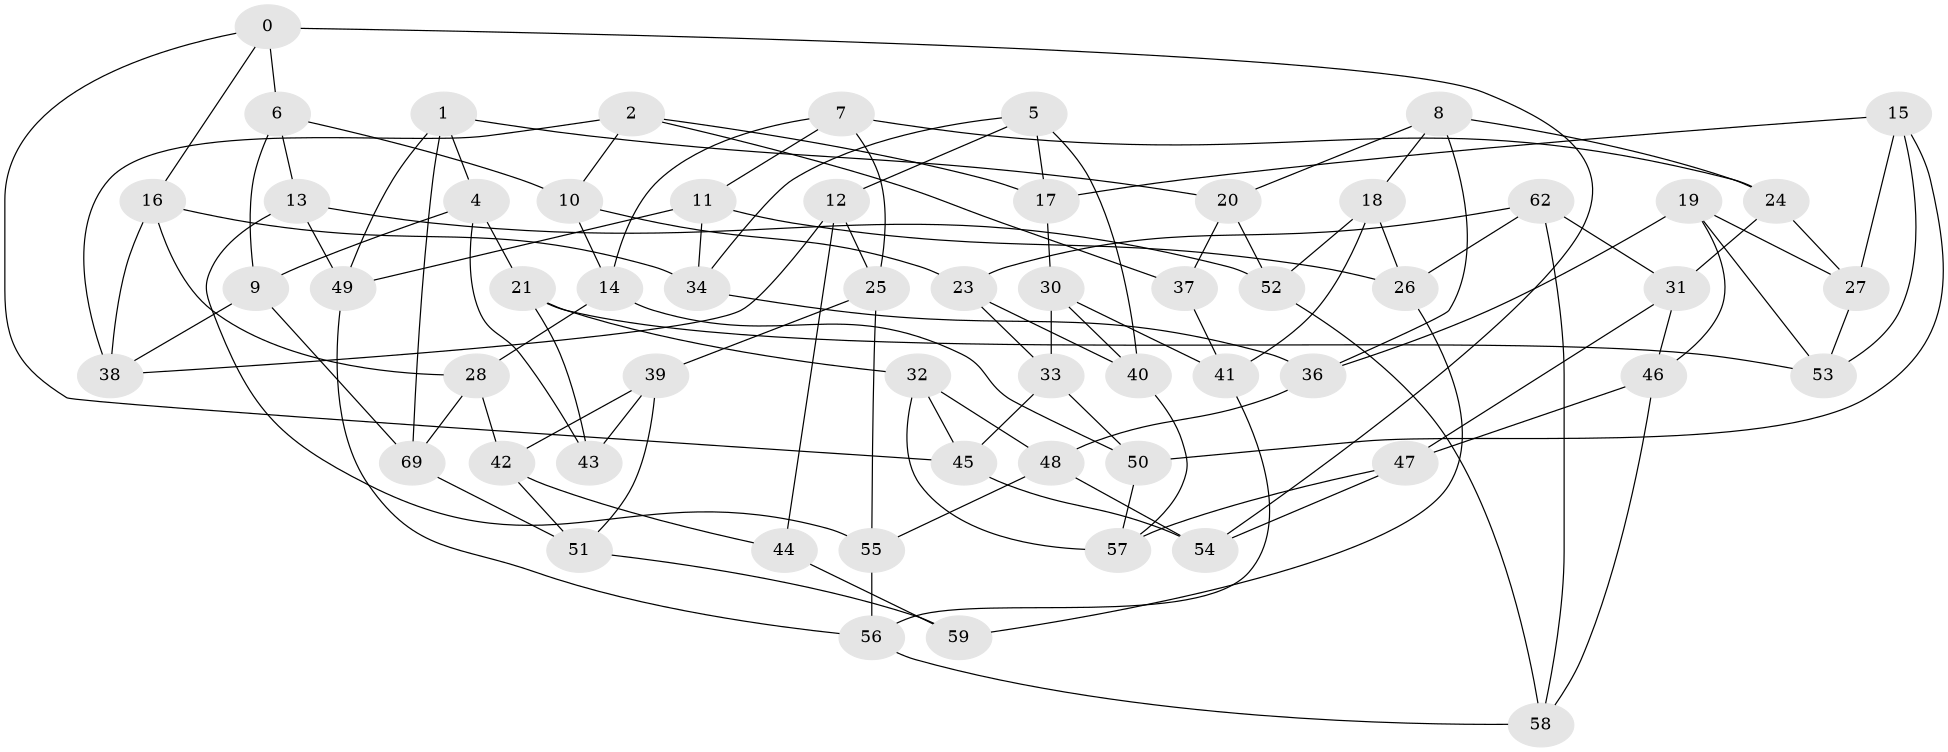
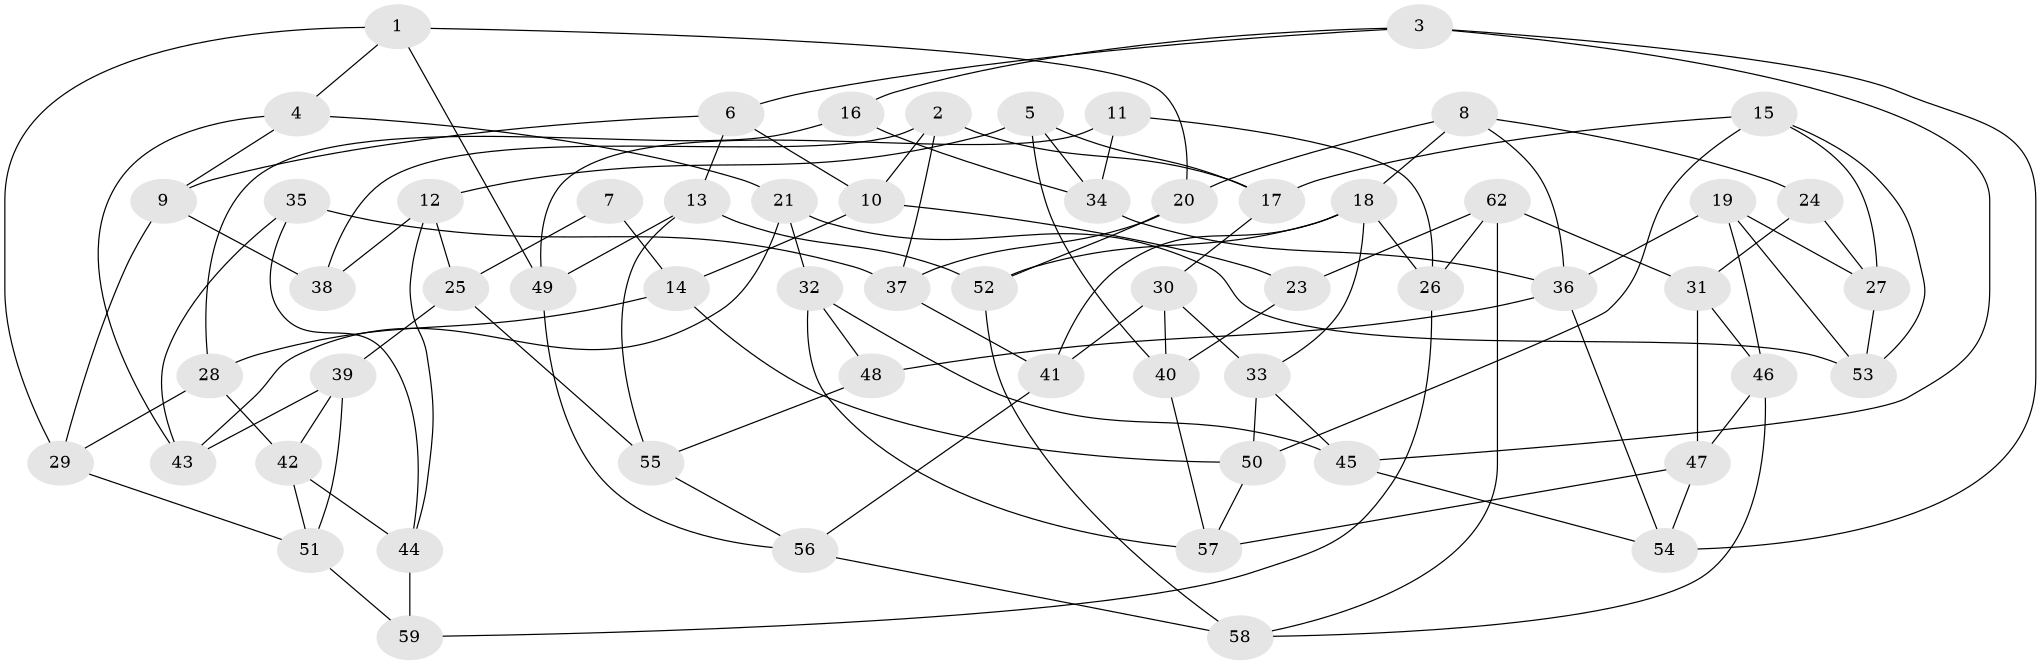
(268, 27) -> (1420, 27)
(1314, 141) -> none
(768, 160) -> none
none -> (297, 201)
(121, 287) -> none
(1007, 332) -> (1344, 305)
(412, 463) -> (61, 463)
(1120, 502) -> (1614, 420)
